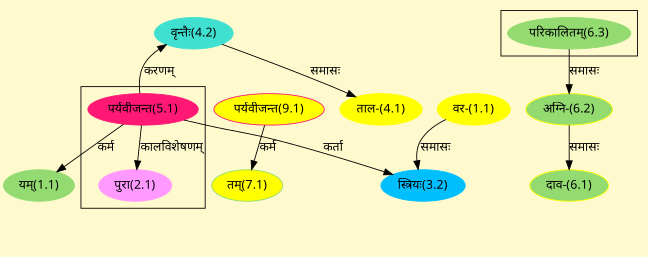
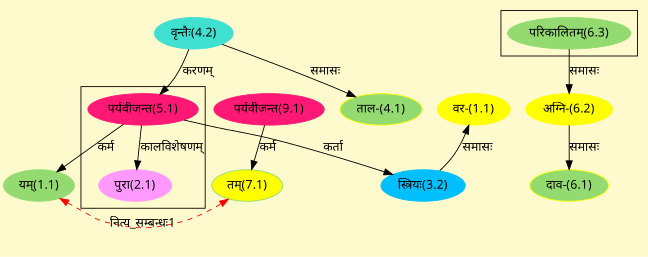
(142, 68) -> (180, 70)
(269, 109) -> (269, 109)
(381, 109) -> (381, 109)
(569, 109) -> (569, 109)
(424, 135) -> (455, 154)
none -> (144, 228)
